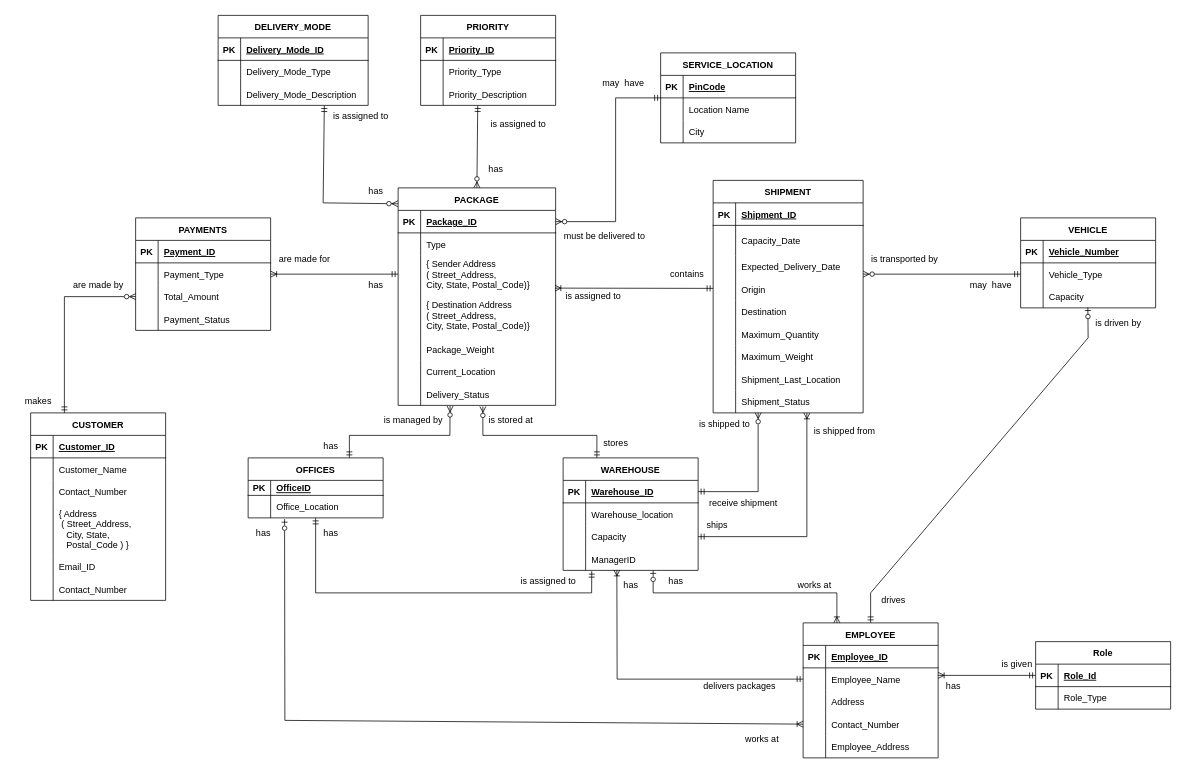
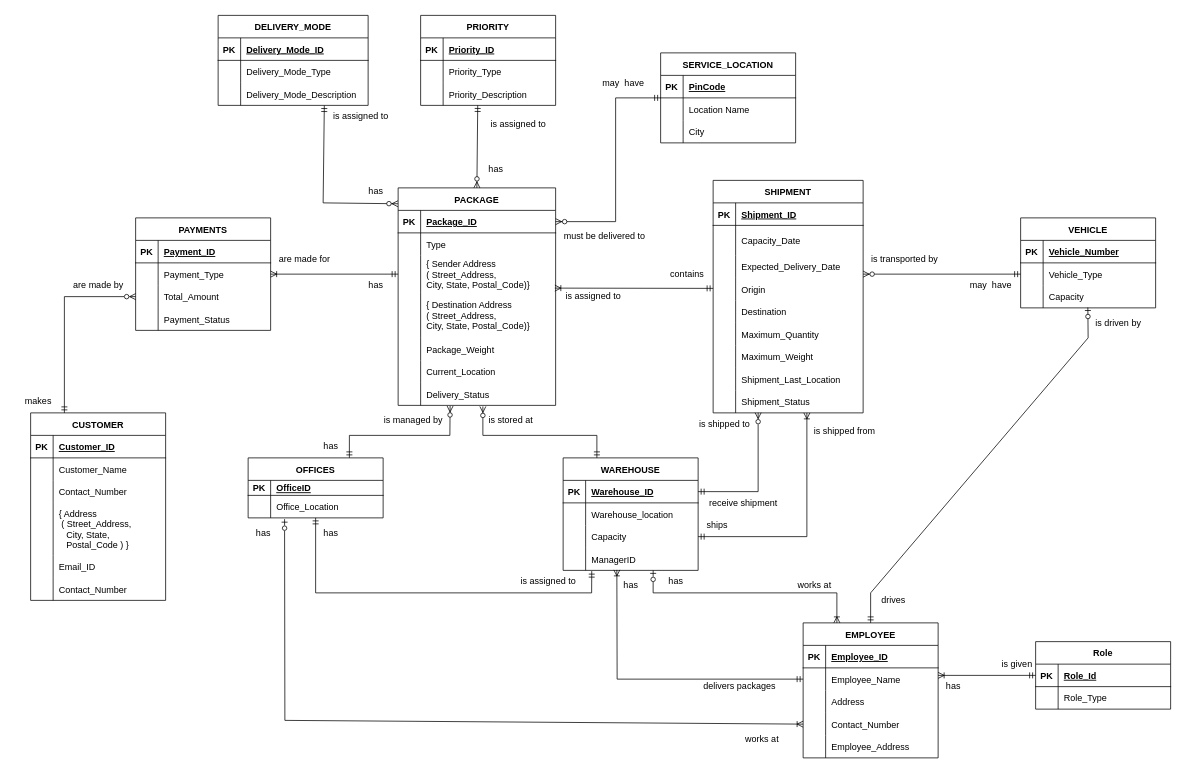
(615, 443) -> none
